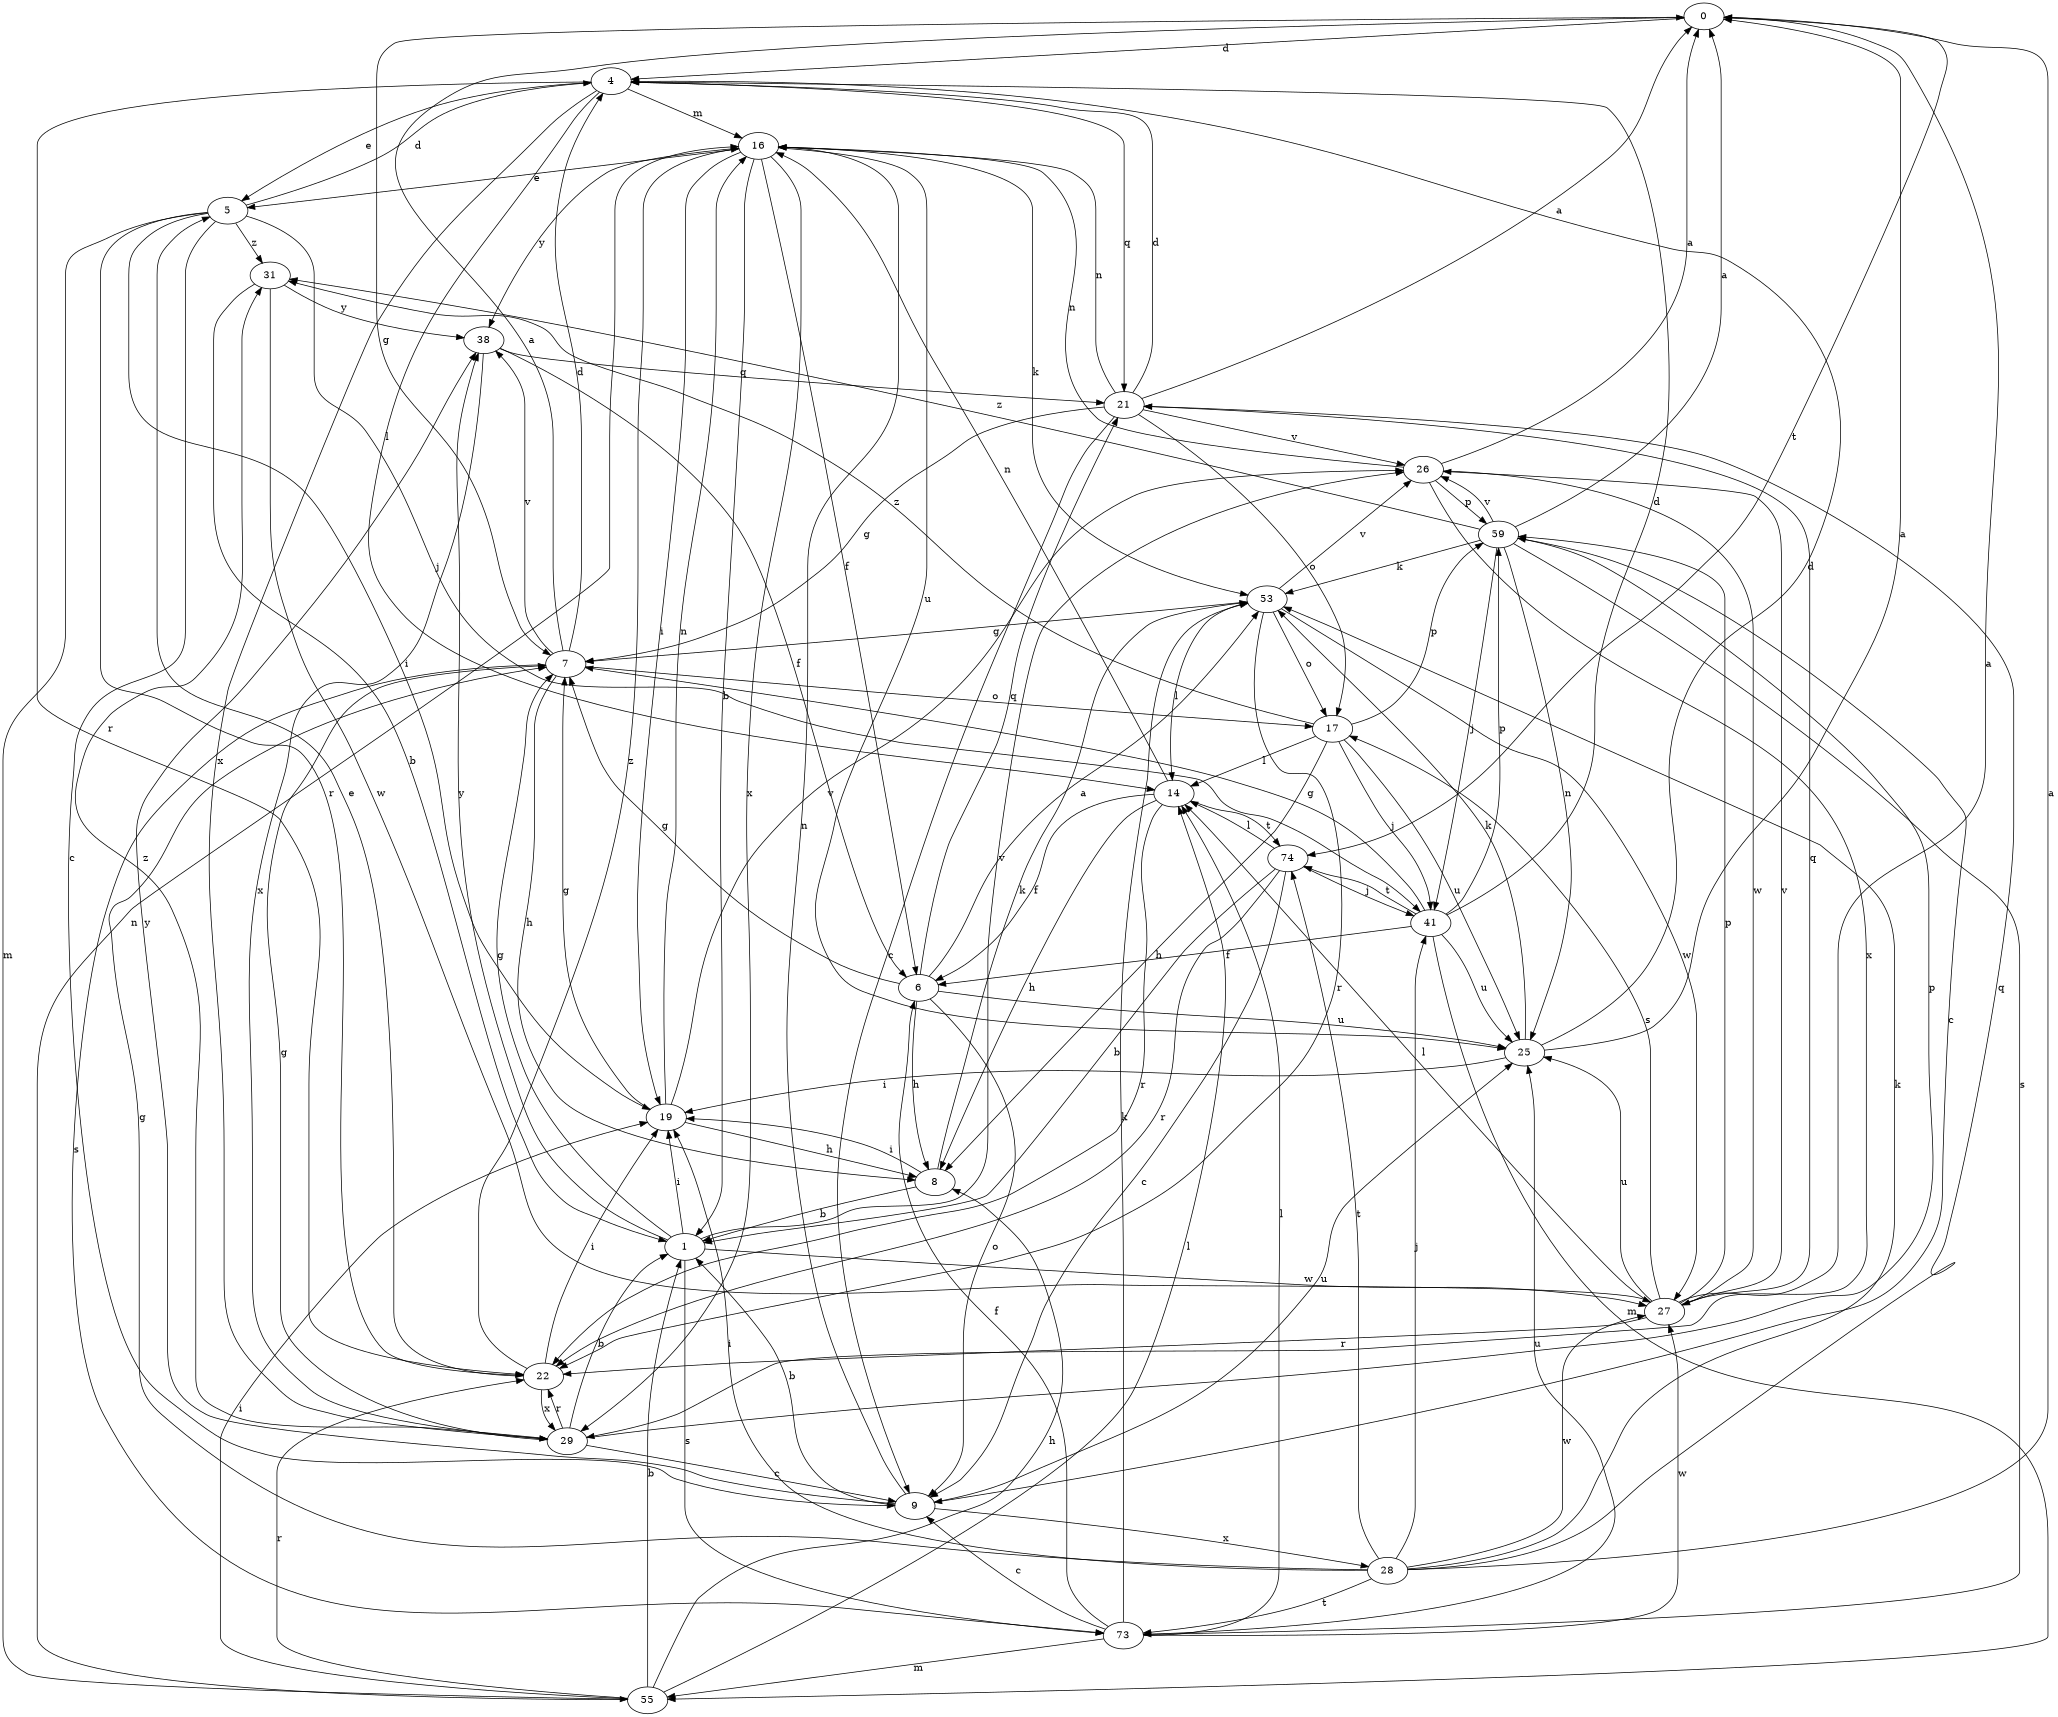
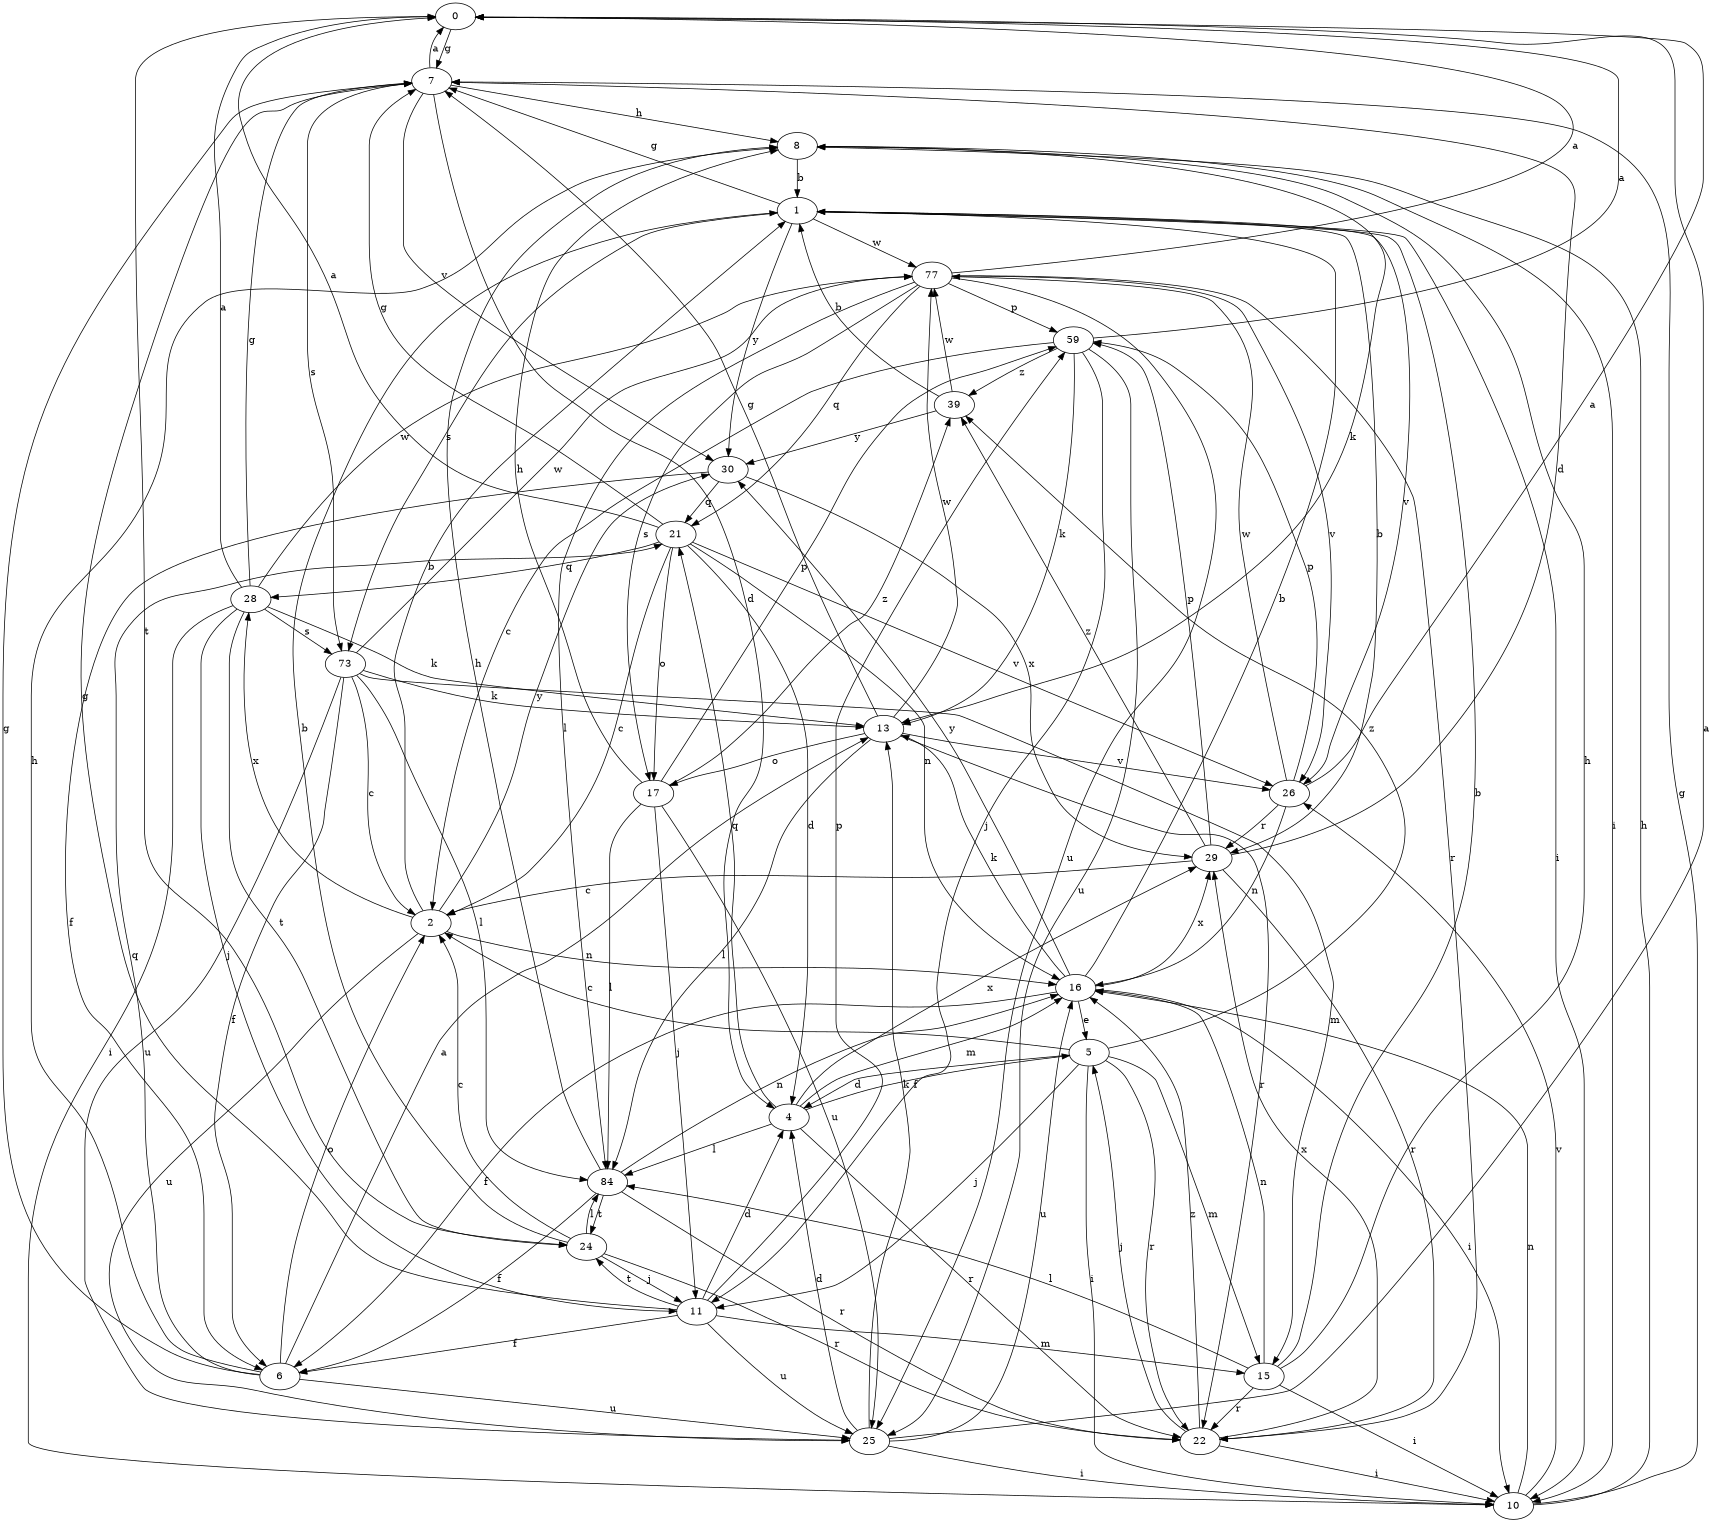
(1161, 49) -> none
(369, 146) -> (916, 1085)
(270, 275) -> (954, 405)
(484, 340) -> (728, 470)
(1475, 496) -> none
(1267, 599) -> (884, 729)
(927, 697) -> none
(352, 794) -> (1122, 1247)
(1174, 794) -> (607, 1182)
(1569, 794) -> (1082, 891)
(832, 833) -> (1032, 1263)
(2013, 843) -> (470, 578)
(1288, 858) -> (587, 1247)
(1431, 923) -> (697, 1312)
(1870, 955) -> (1264, 826)
(284, 1053) -> (1561, 470)
(666, 1117) -> (1513, 1506)
(1665, 1312) -> (932, 275)
(603, 1329) -> (1365, 309)
(2020, 1368) -> none
(915, 1506) -> (431, 923)
(1325, 1603) -> (307, 632)
(648, 1700) -> (1264, 1376)
